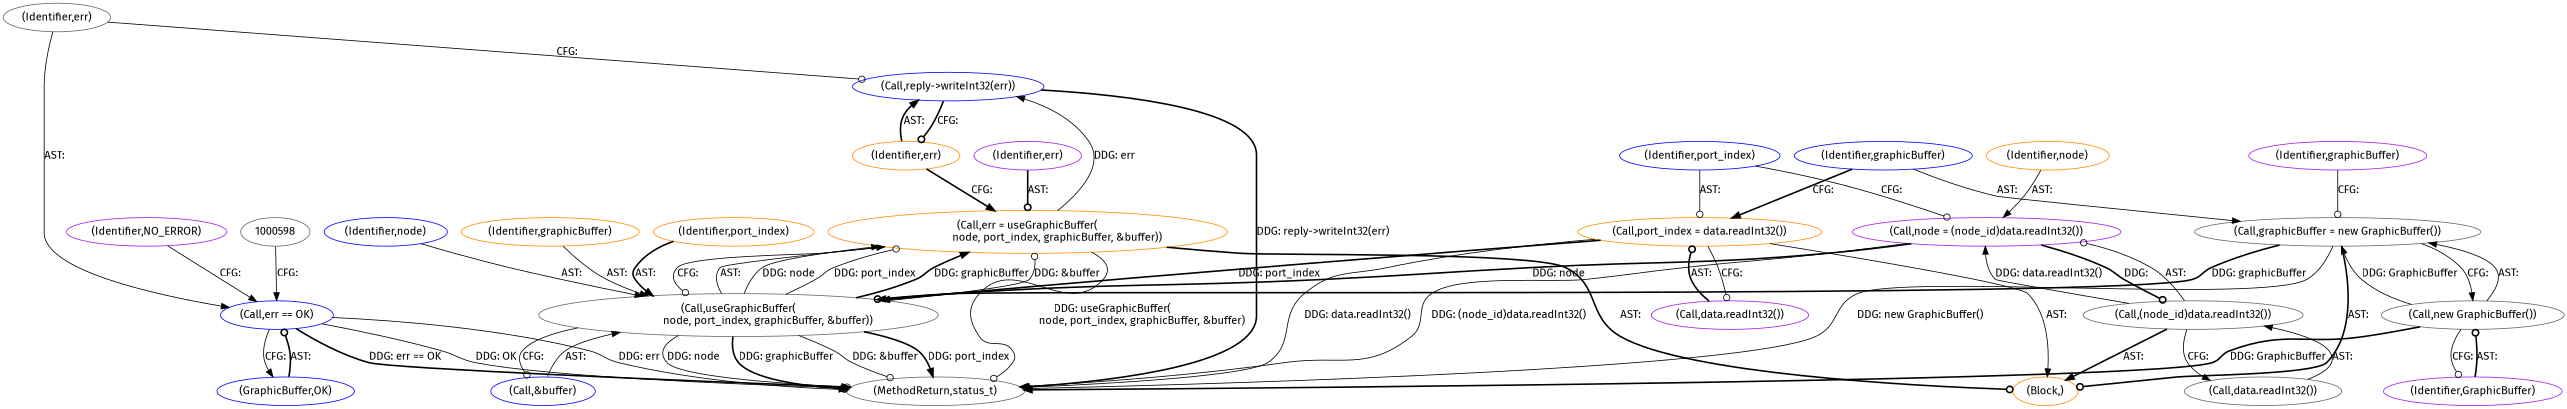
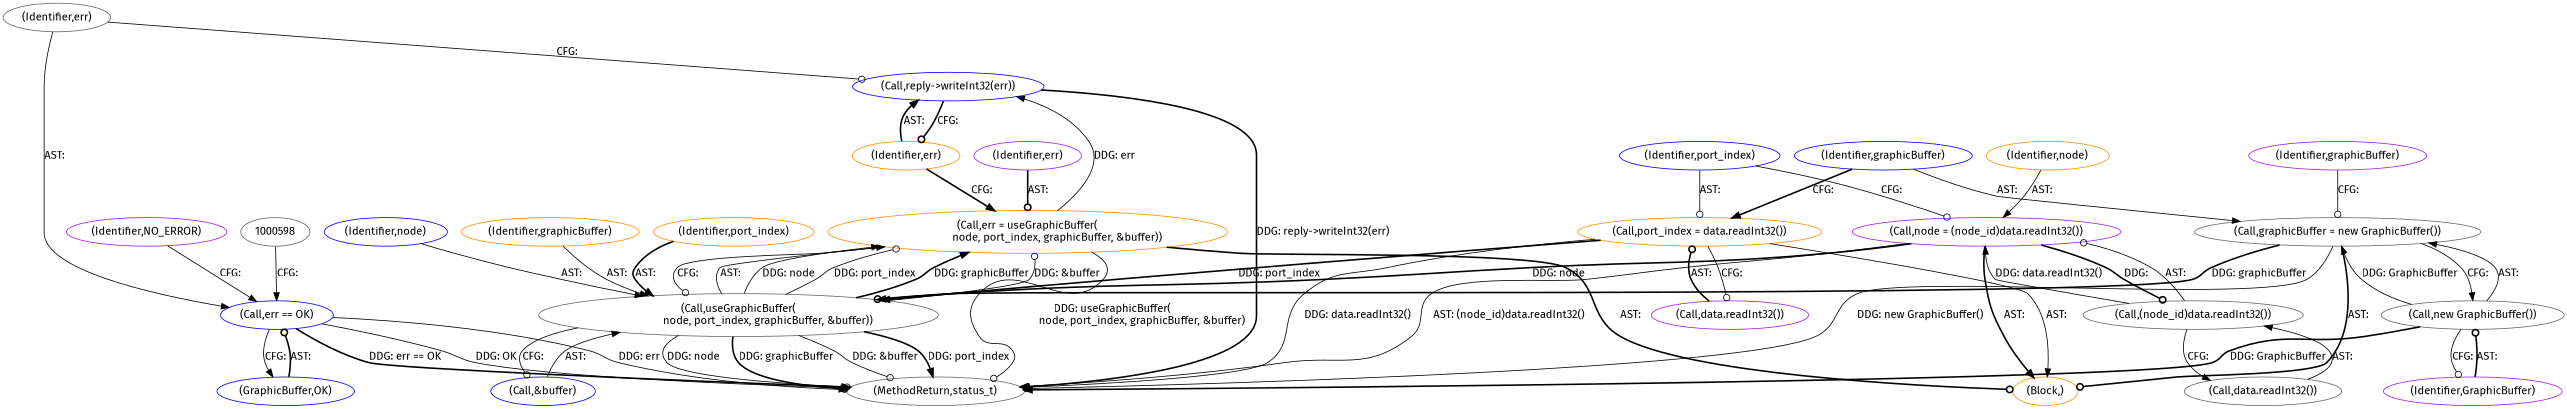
(1509, 315) -> (1509, 315)
(1735, 352) -> (1735, 352)
(2120, 353) -> (1993, 314)
